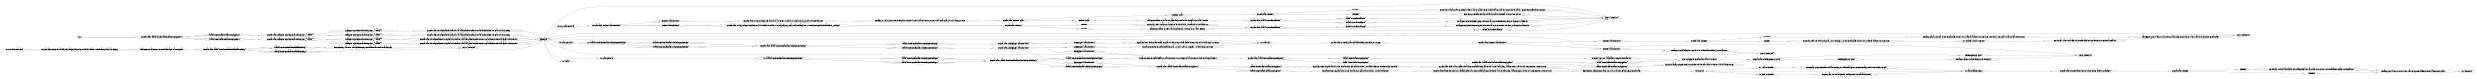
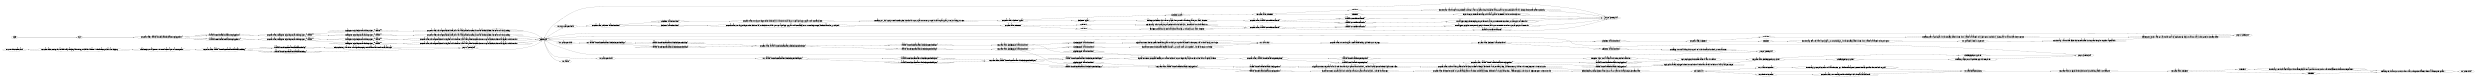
(566, 26) -> (566, 26)
none -> (14, 37)
